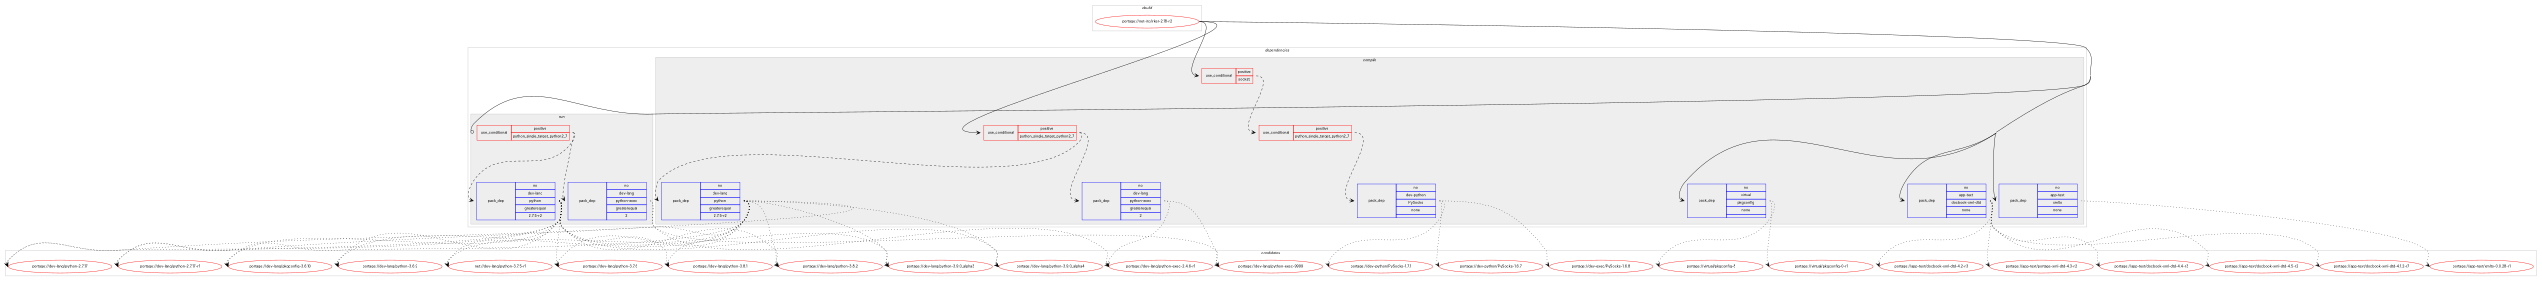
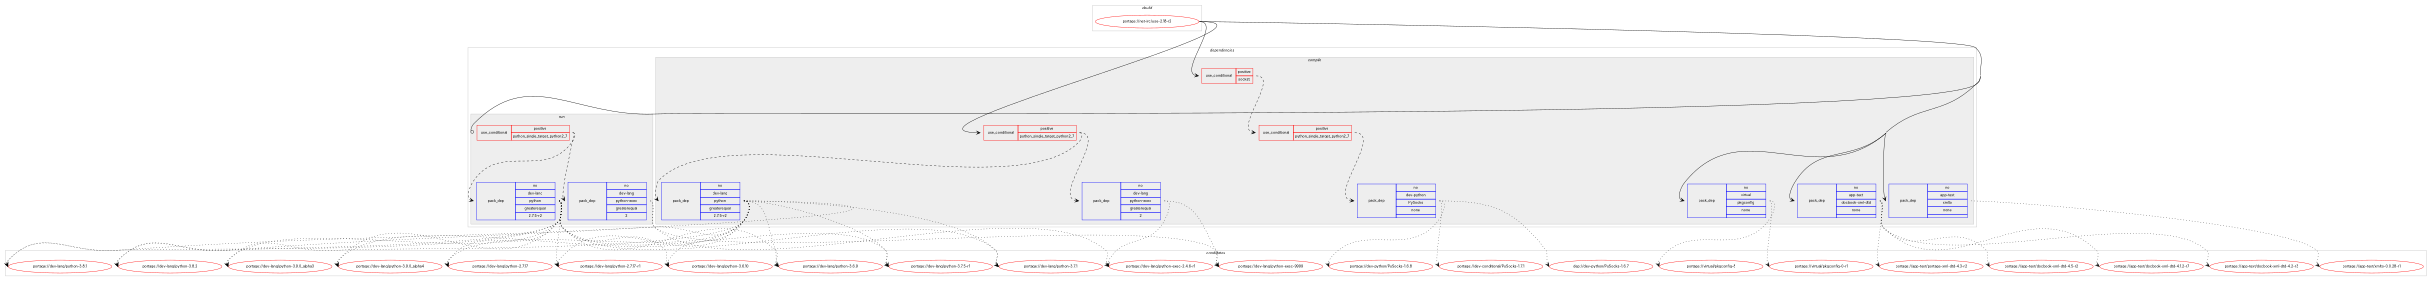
(1147, 22) -> (1147, 22)
(280, 267) -> (721, 267)
(500, 267) -> (941, 267)
(610, 267) -> (1051, 267)
(1381, 267) -> (1491, 267)
(1491, 267) -> (1601, 267)
(1601, 267) -> (1381, 267)
(2151, 267) -> none
